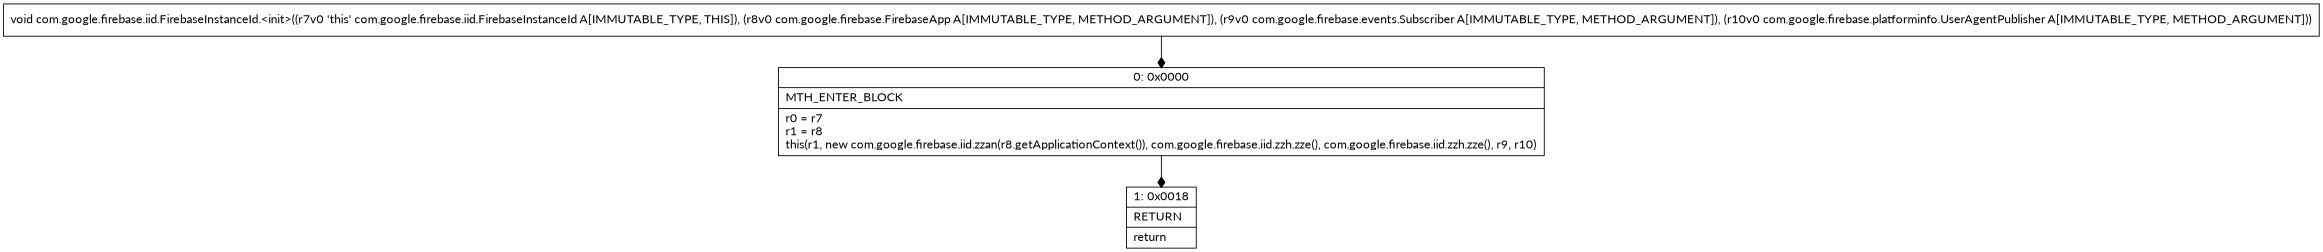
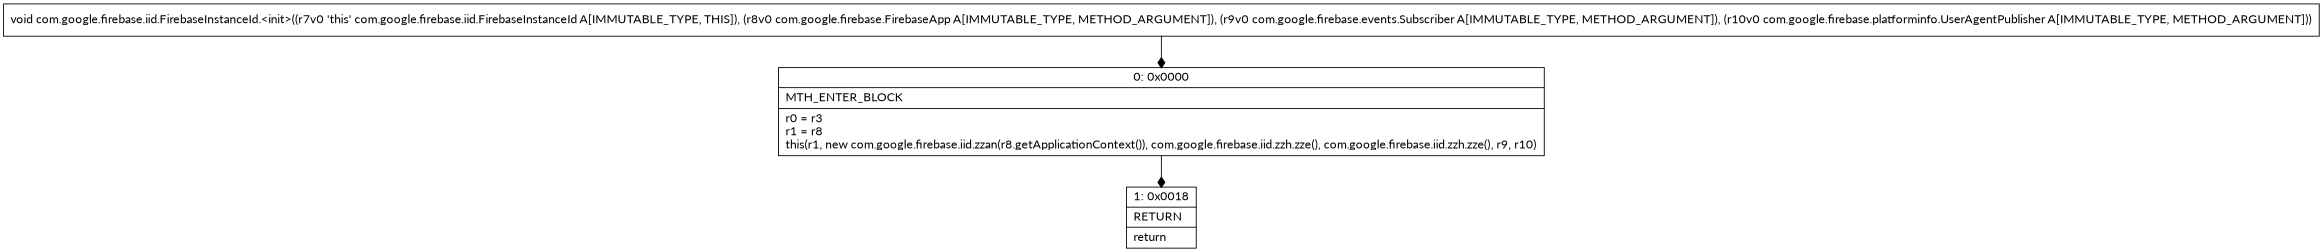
(804, 119) -> (804, 119)
